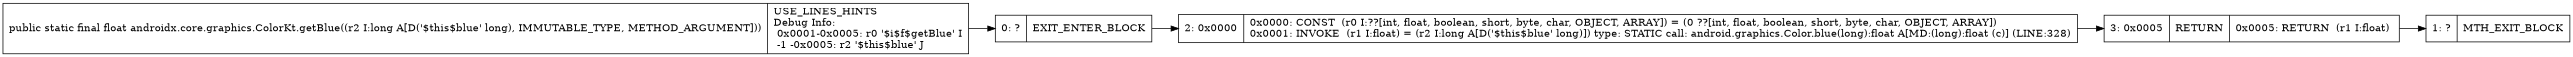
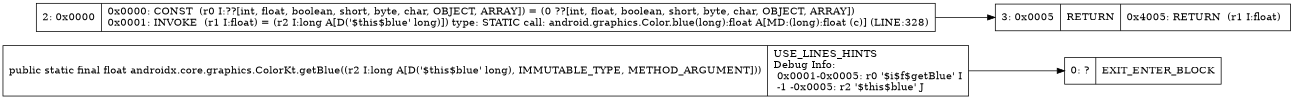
(2314, 28) -> (1206, 17)
(1162, 29) -> none
(2498, 29) -> none
